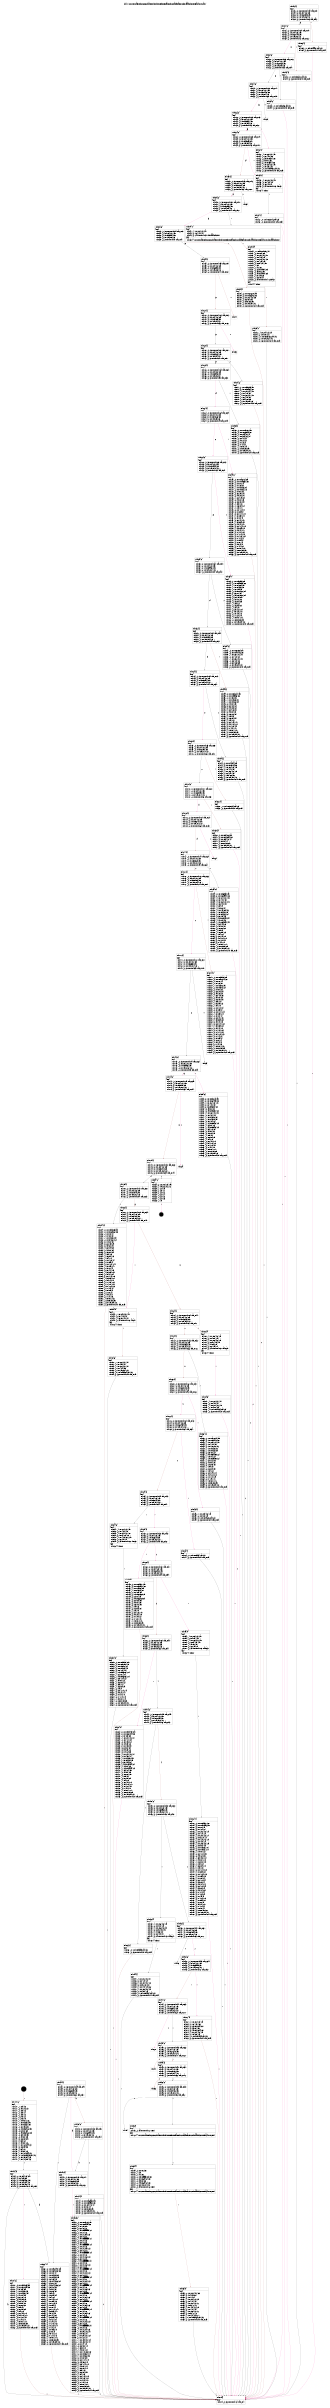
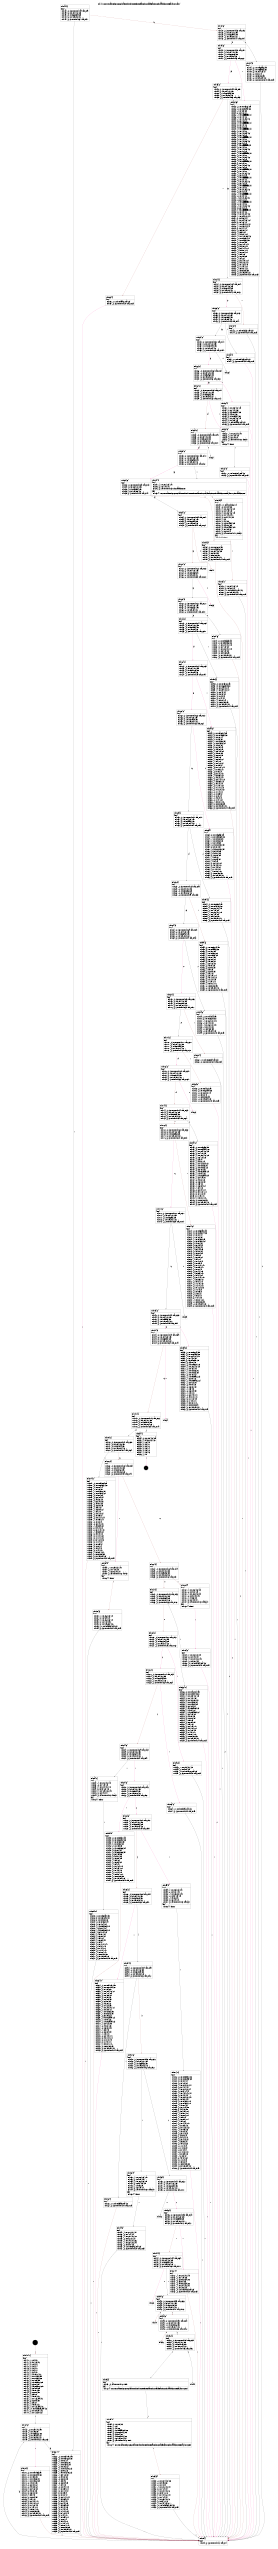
(71, 2134) -> (229, 72)
